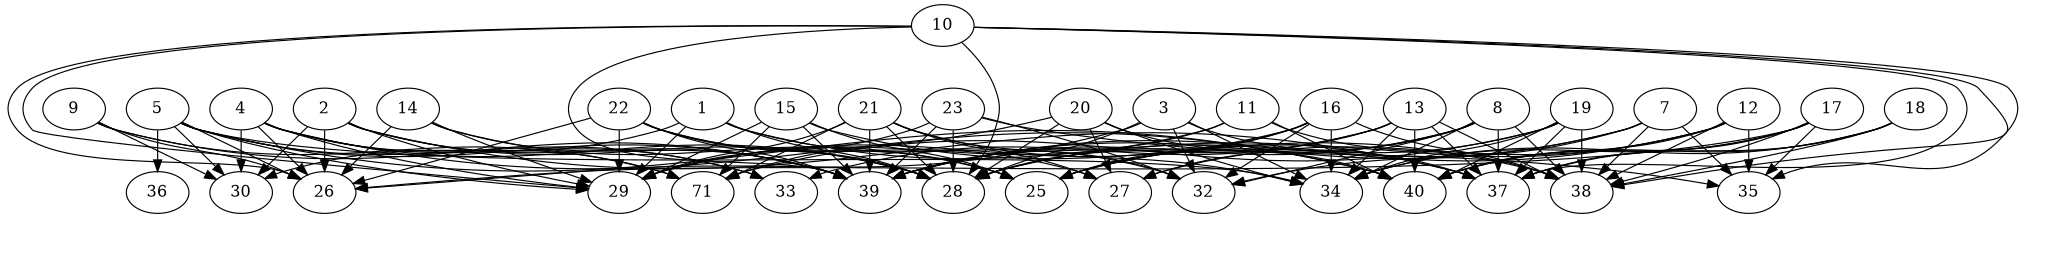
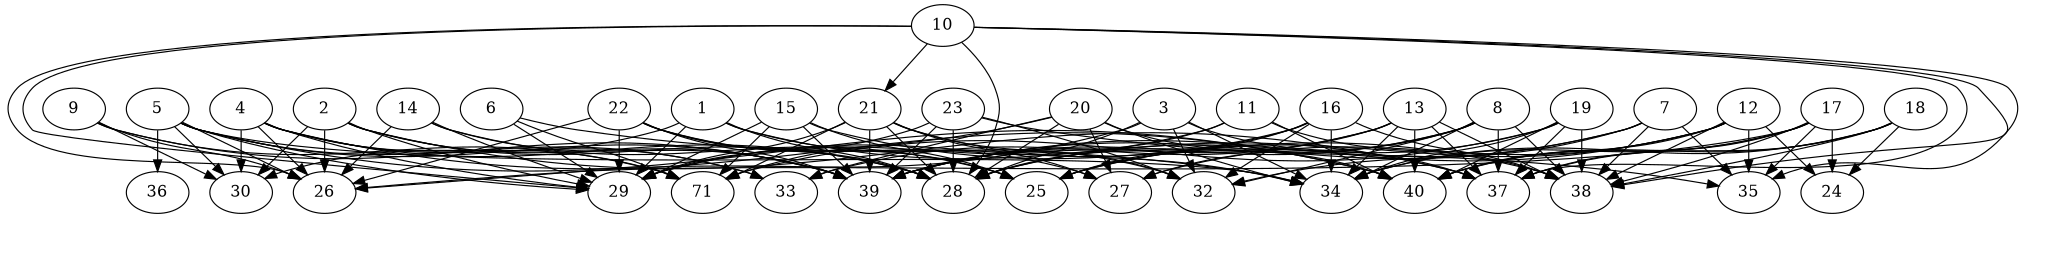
(591, 78) -> (910, 63)
none -> (492, 109)
none -> (936, 144)
none -> (1832, 193)
